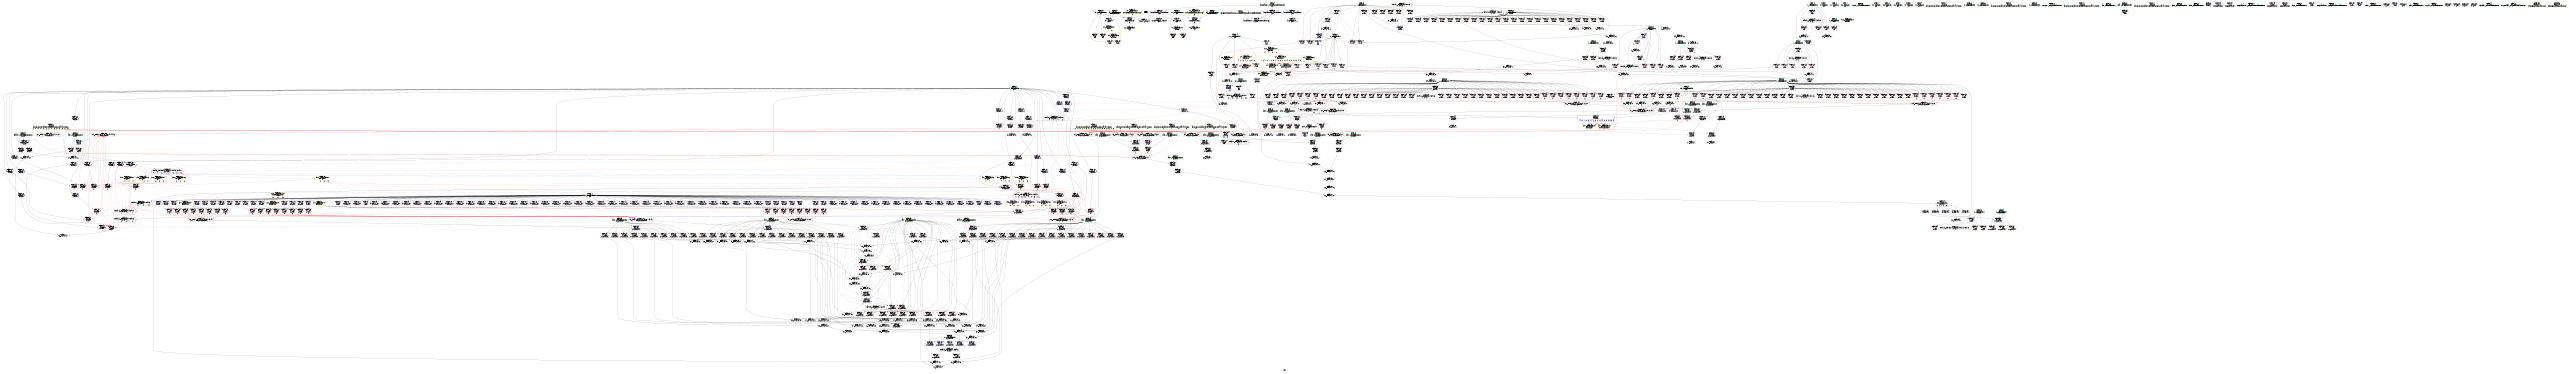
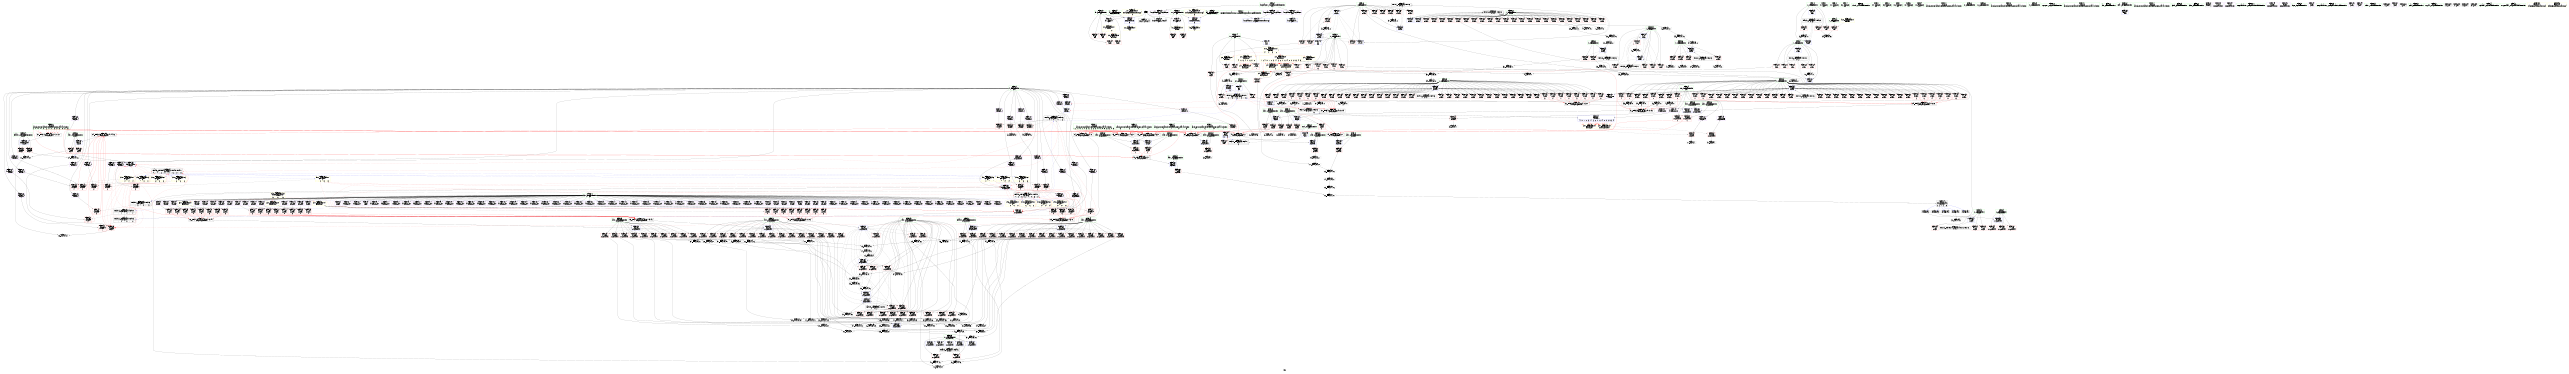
none -> (808, 204)
